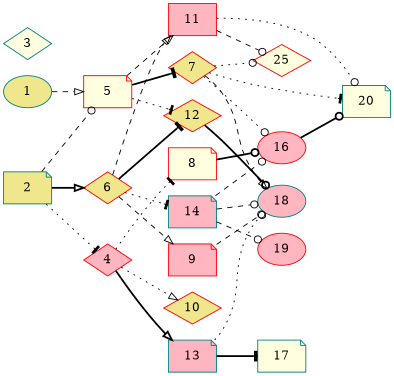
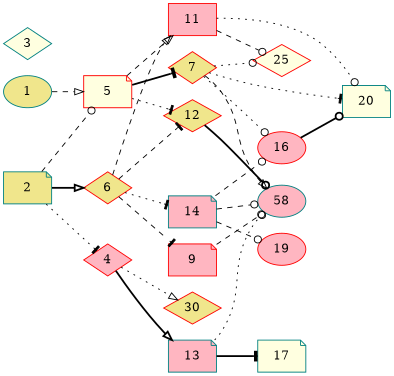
(148, 154) -> (148, 154)
(192, 164) -> none
(282, 201) -> (282, 201)
(145, 219) -> (142, 217)
(192, 308) -> (192, 308)
